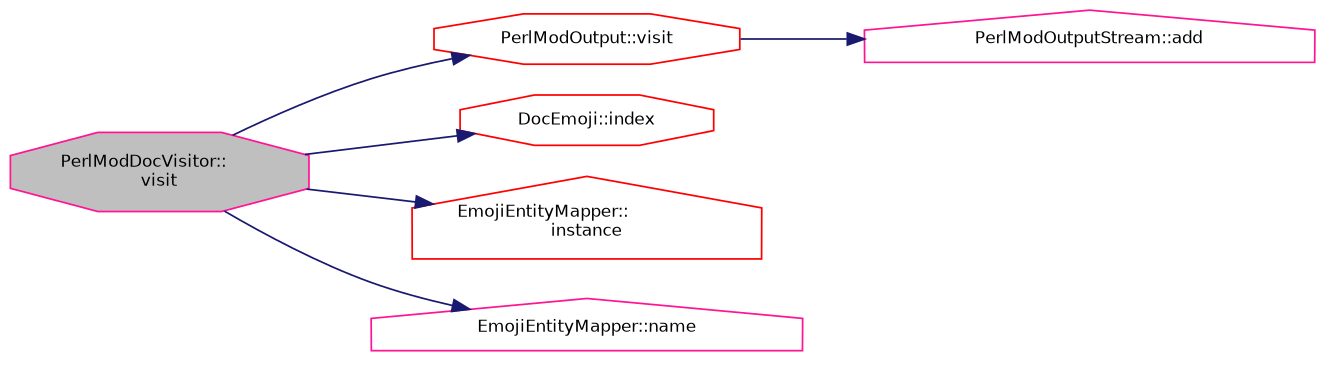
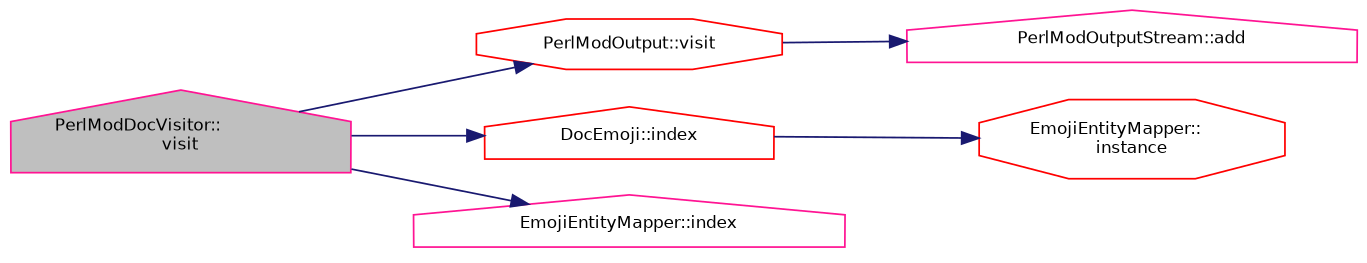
(587, 120) -> (629, 136)
(160, 172) -> (181, 136)
(361, 196) -> (868, 137)
(587, 222) -> (1132, 139)
(587, 327) -> (629, 224)
